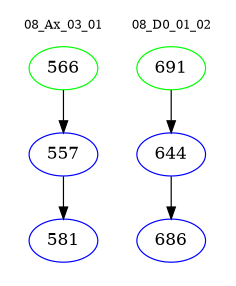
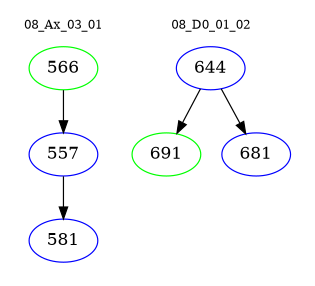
(171, 105) -> (192, 106)
(171, 241) -> (256, 154)
